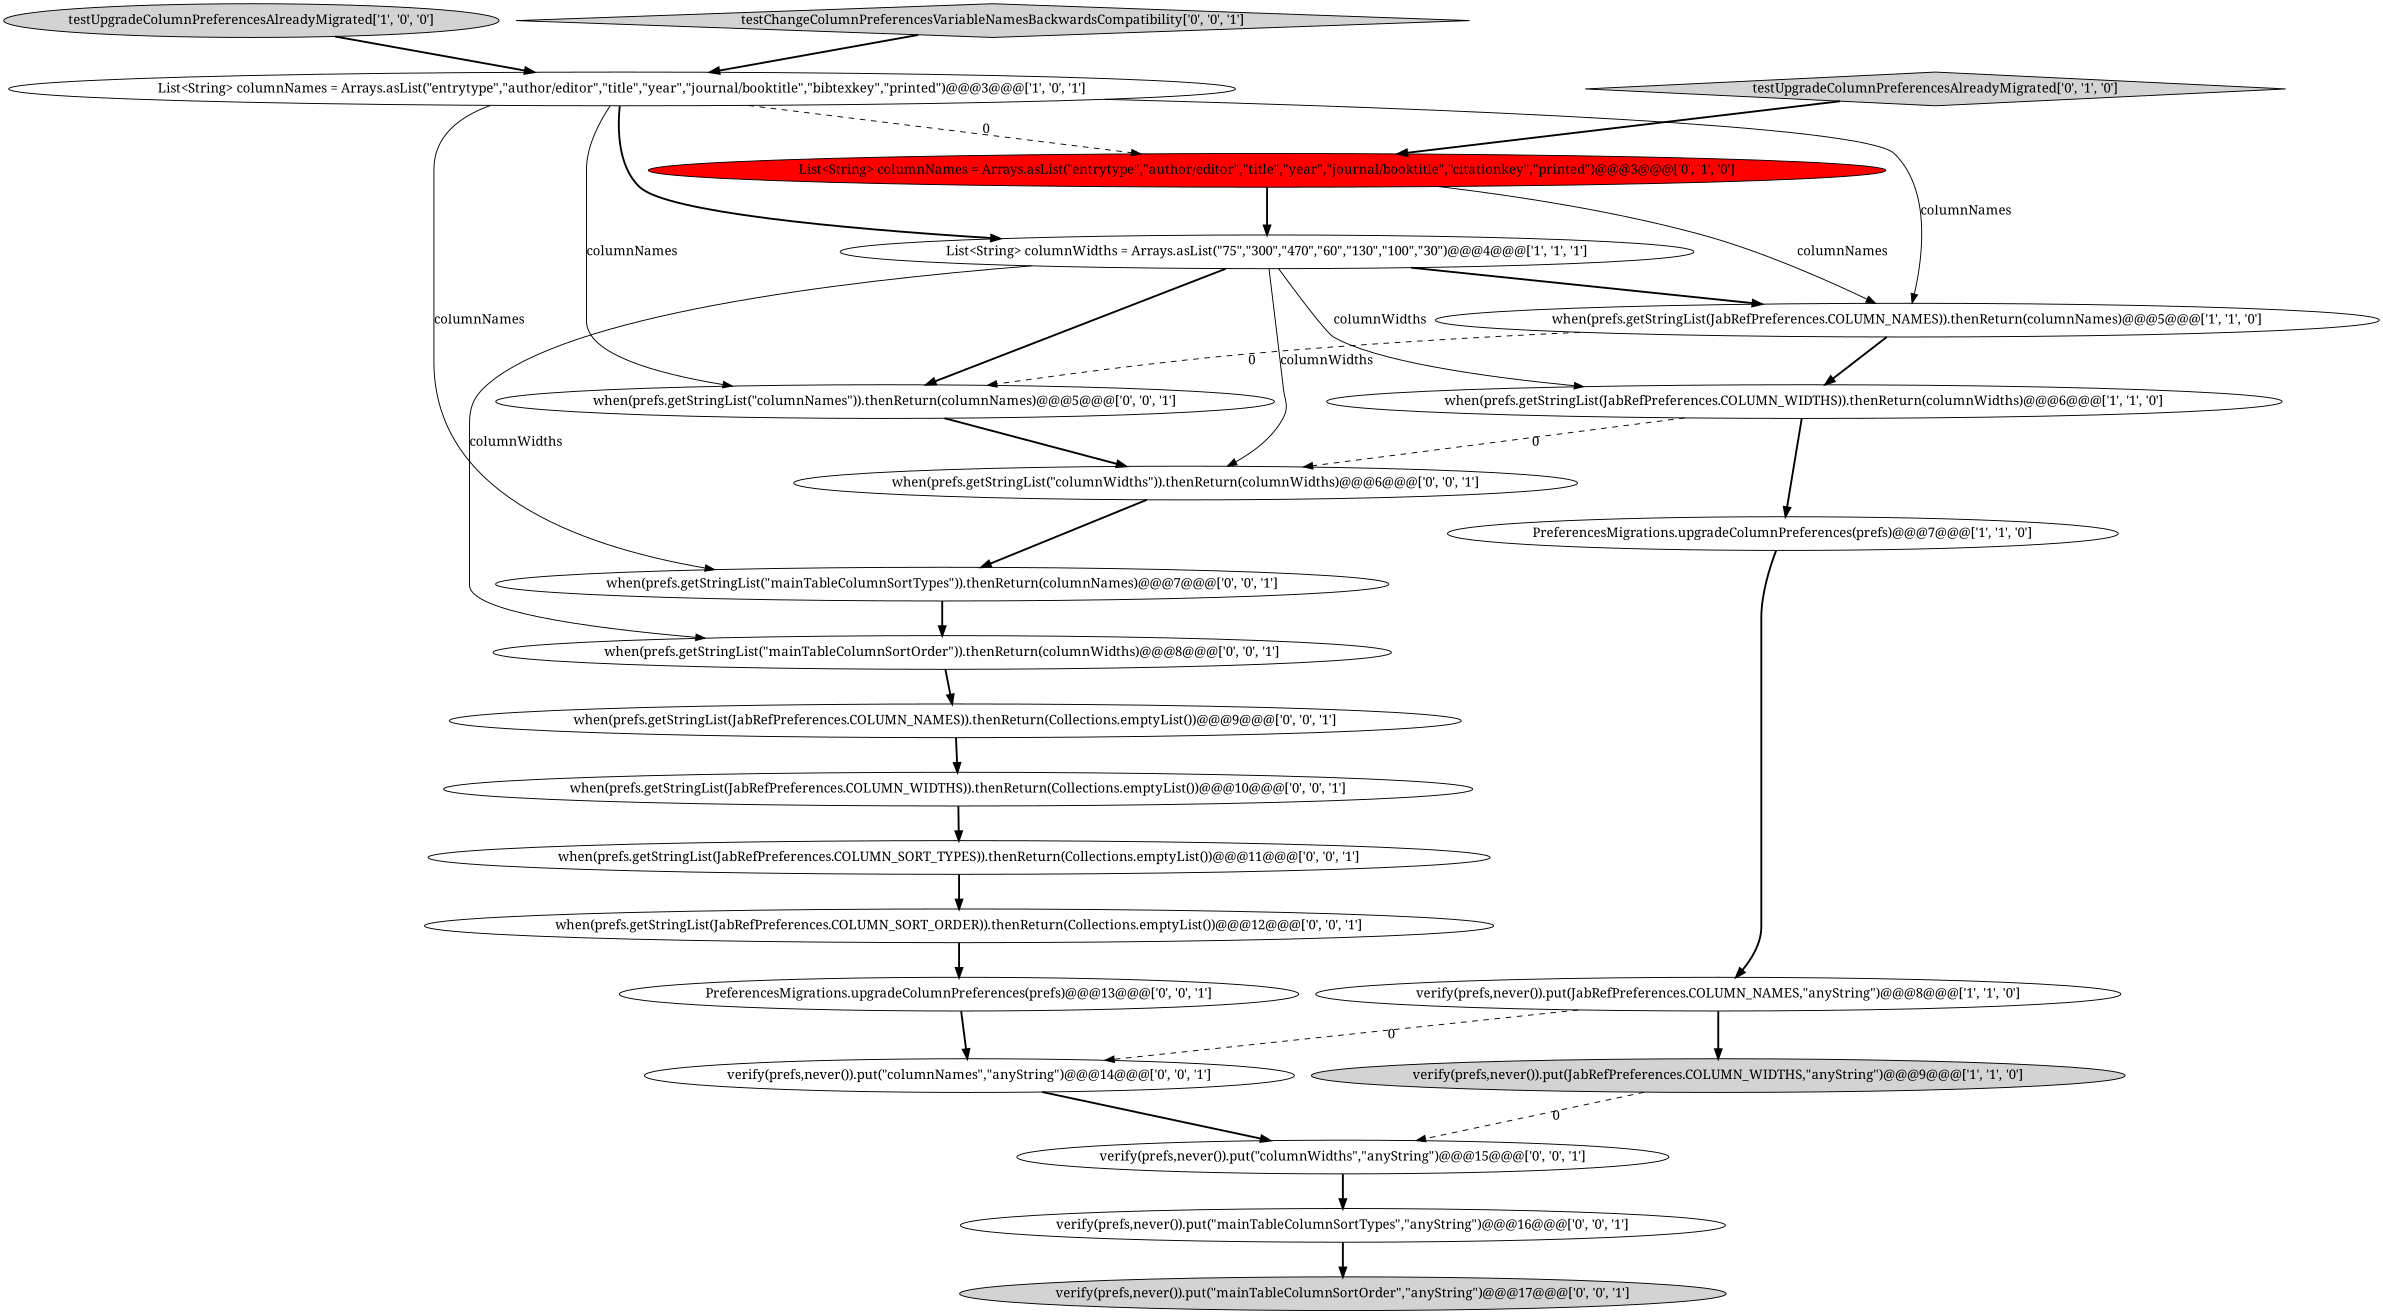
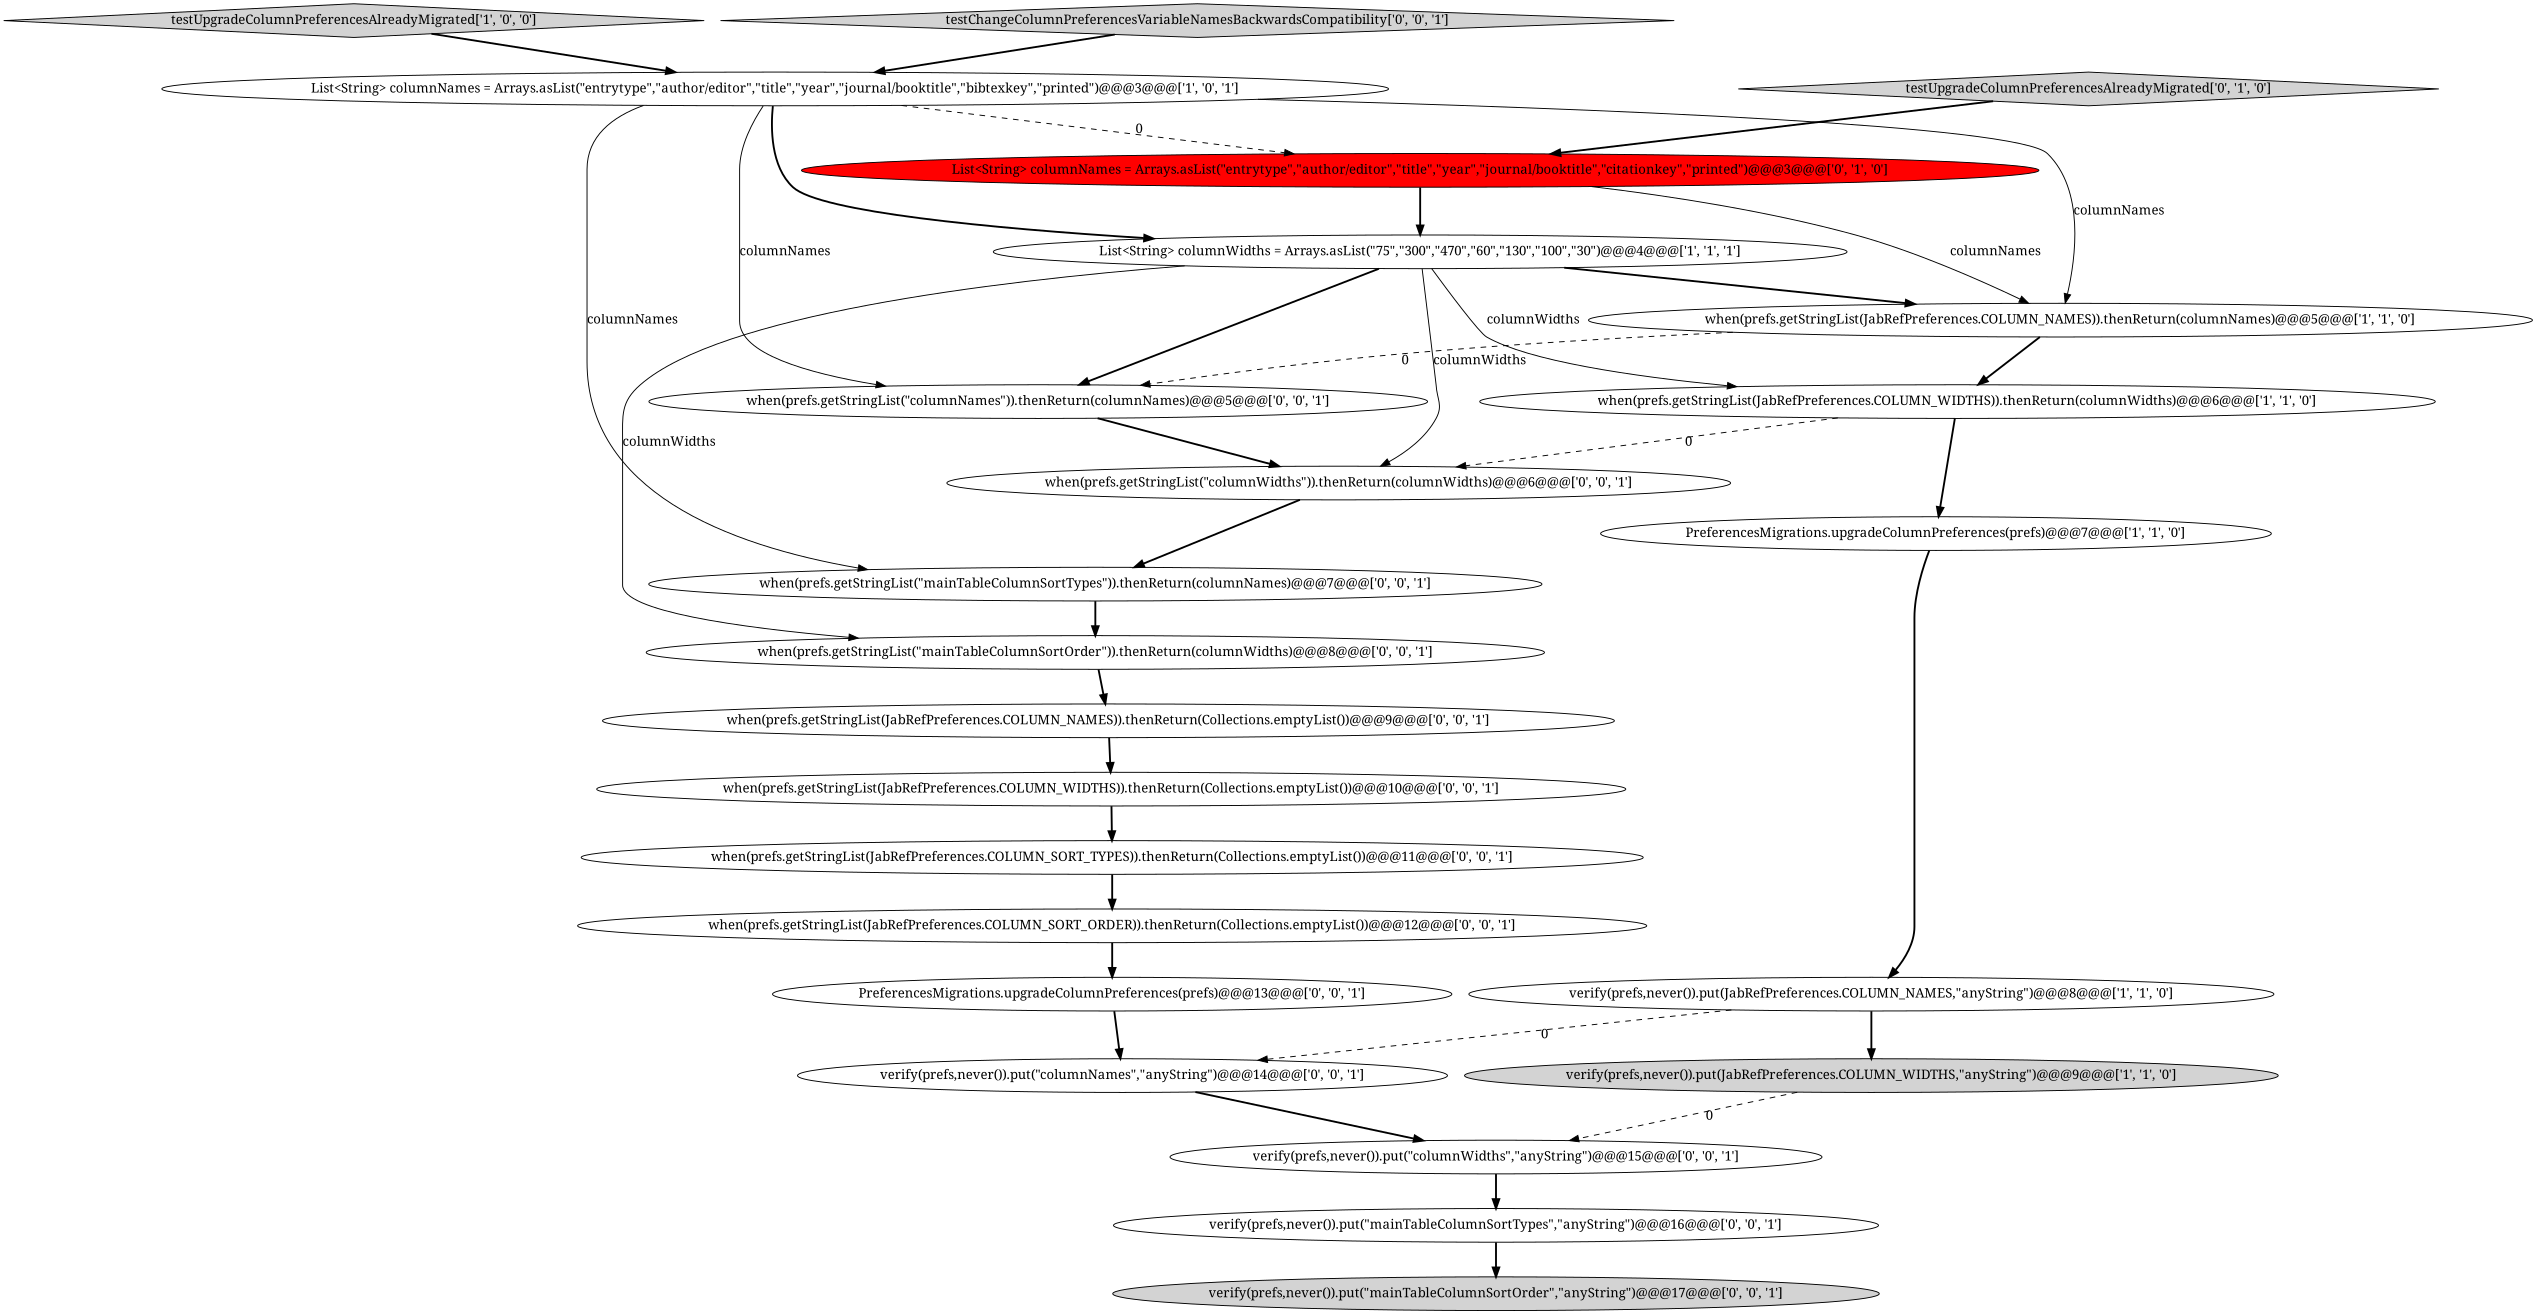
(251, 21) -> (354, 21)
